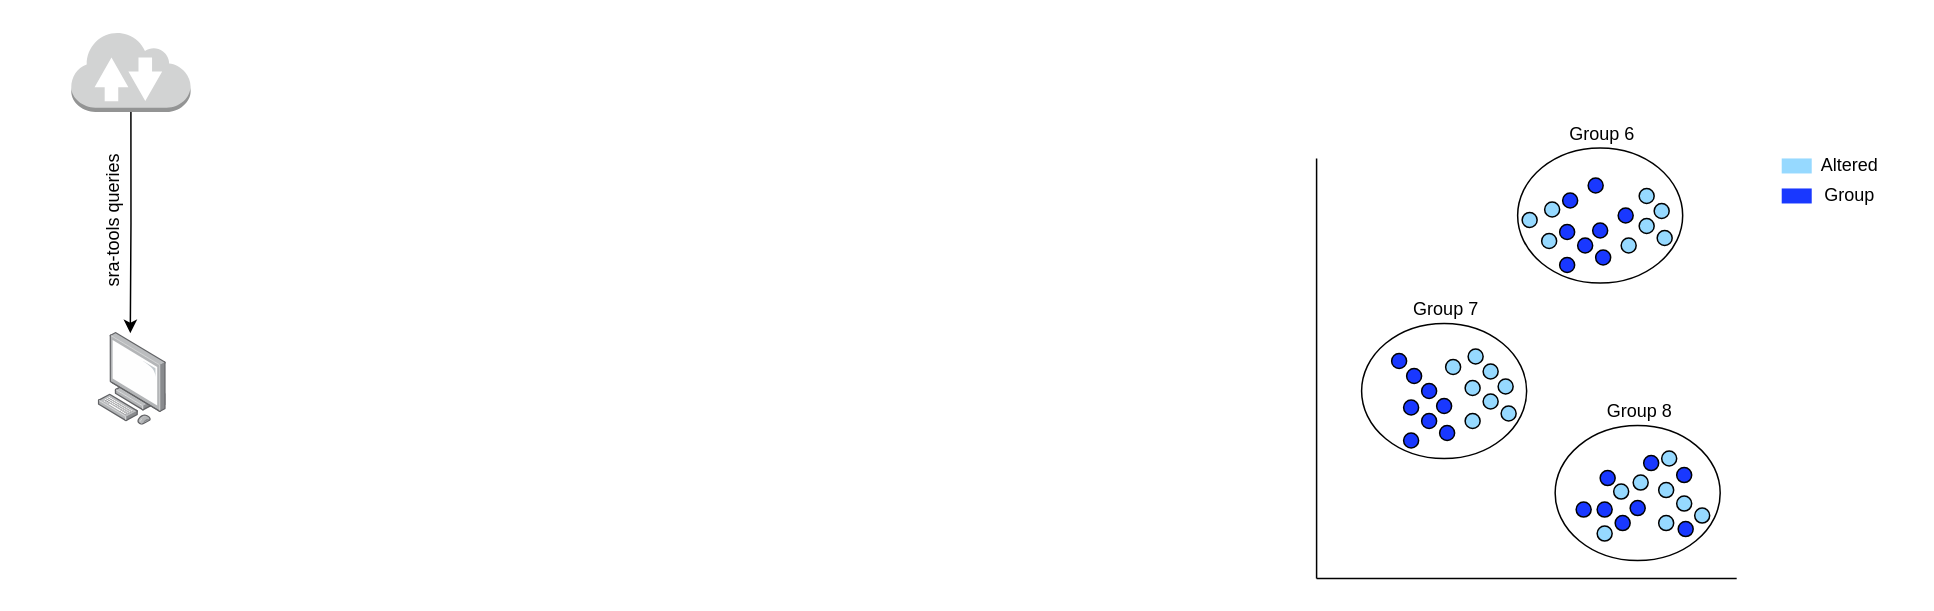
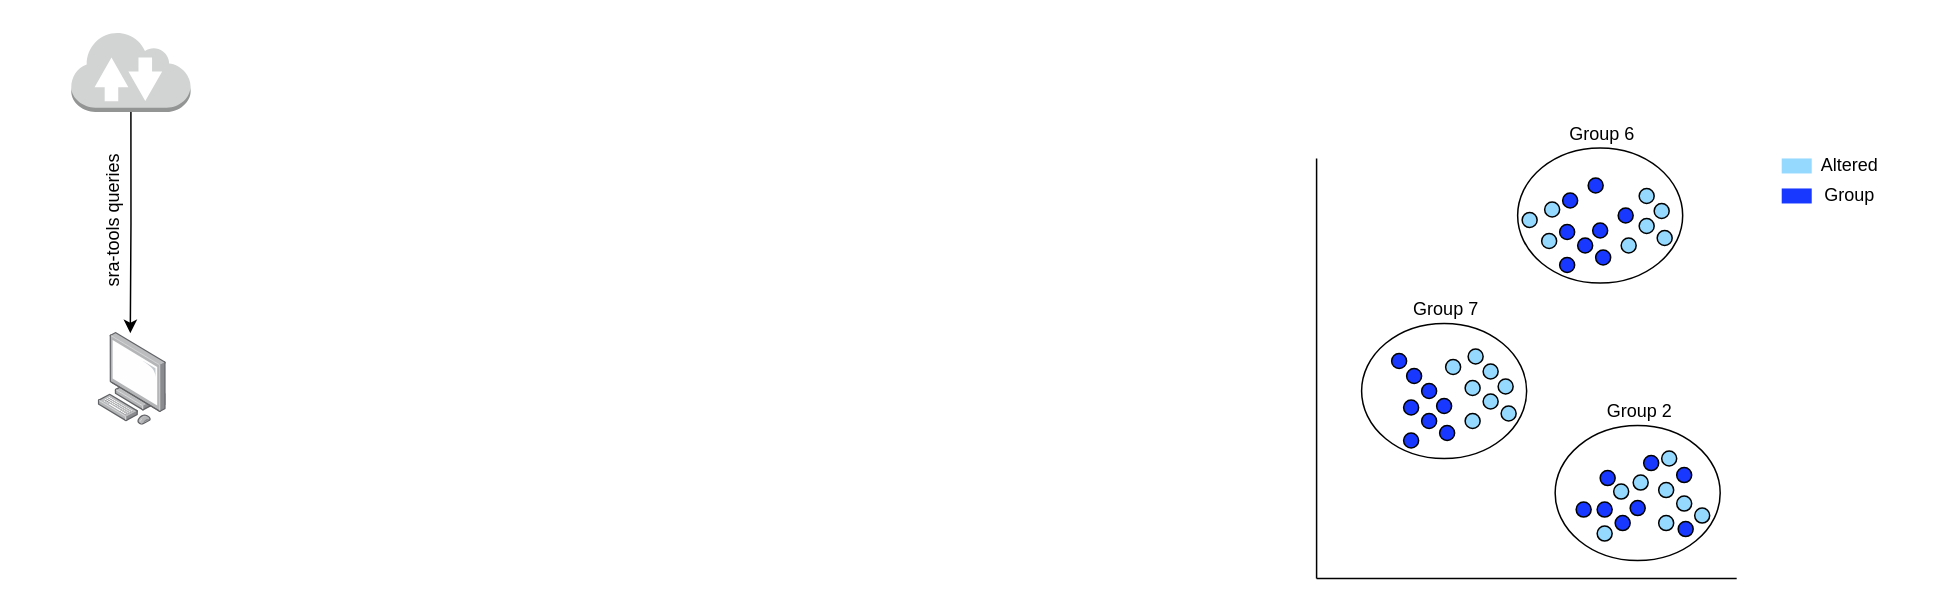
(1640, 412) -> (1640, 412)
